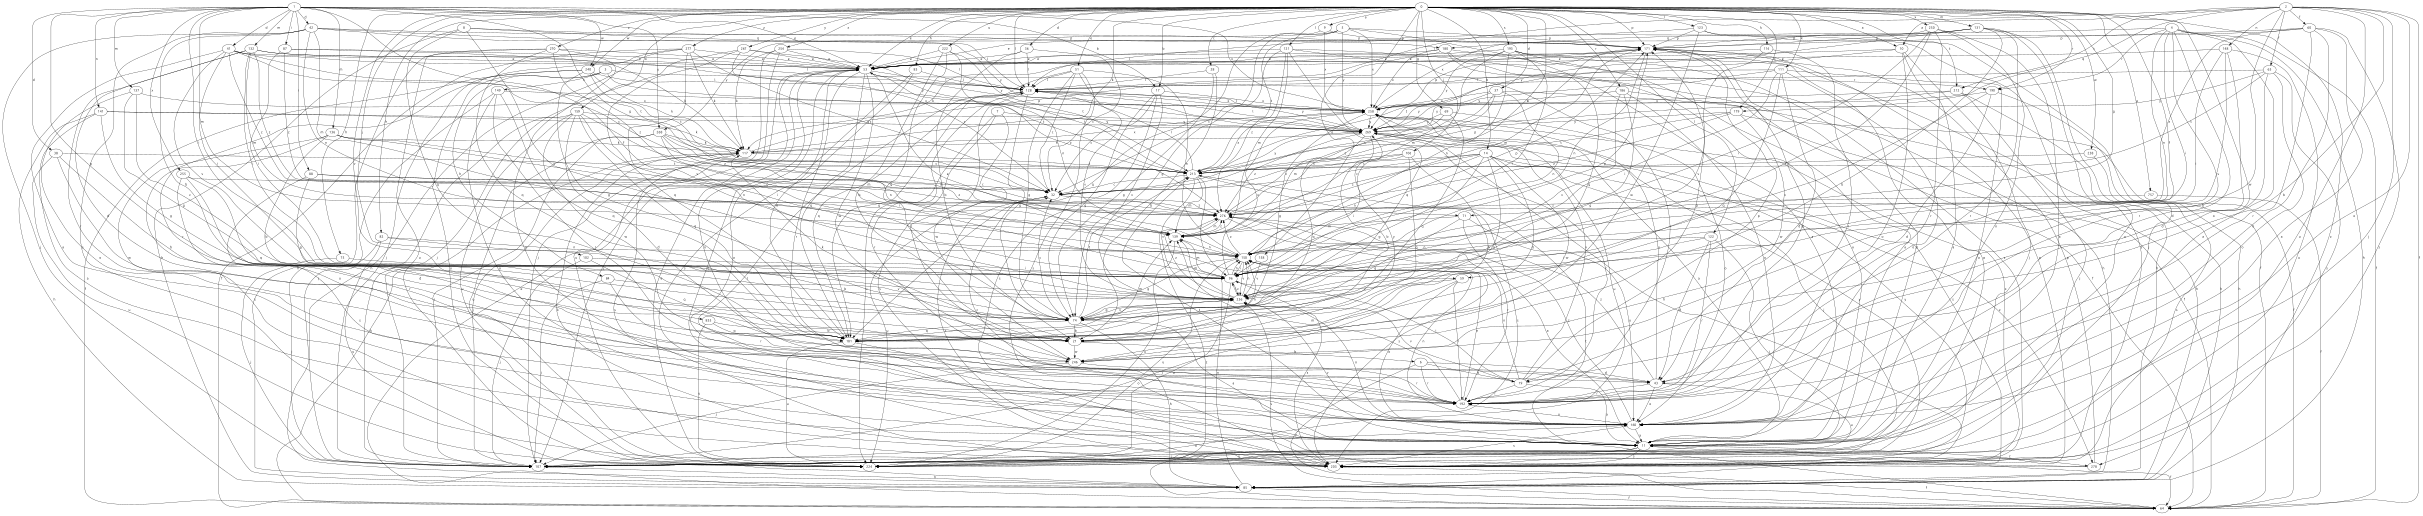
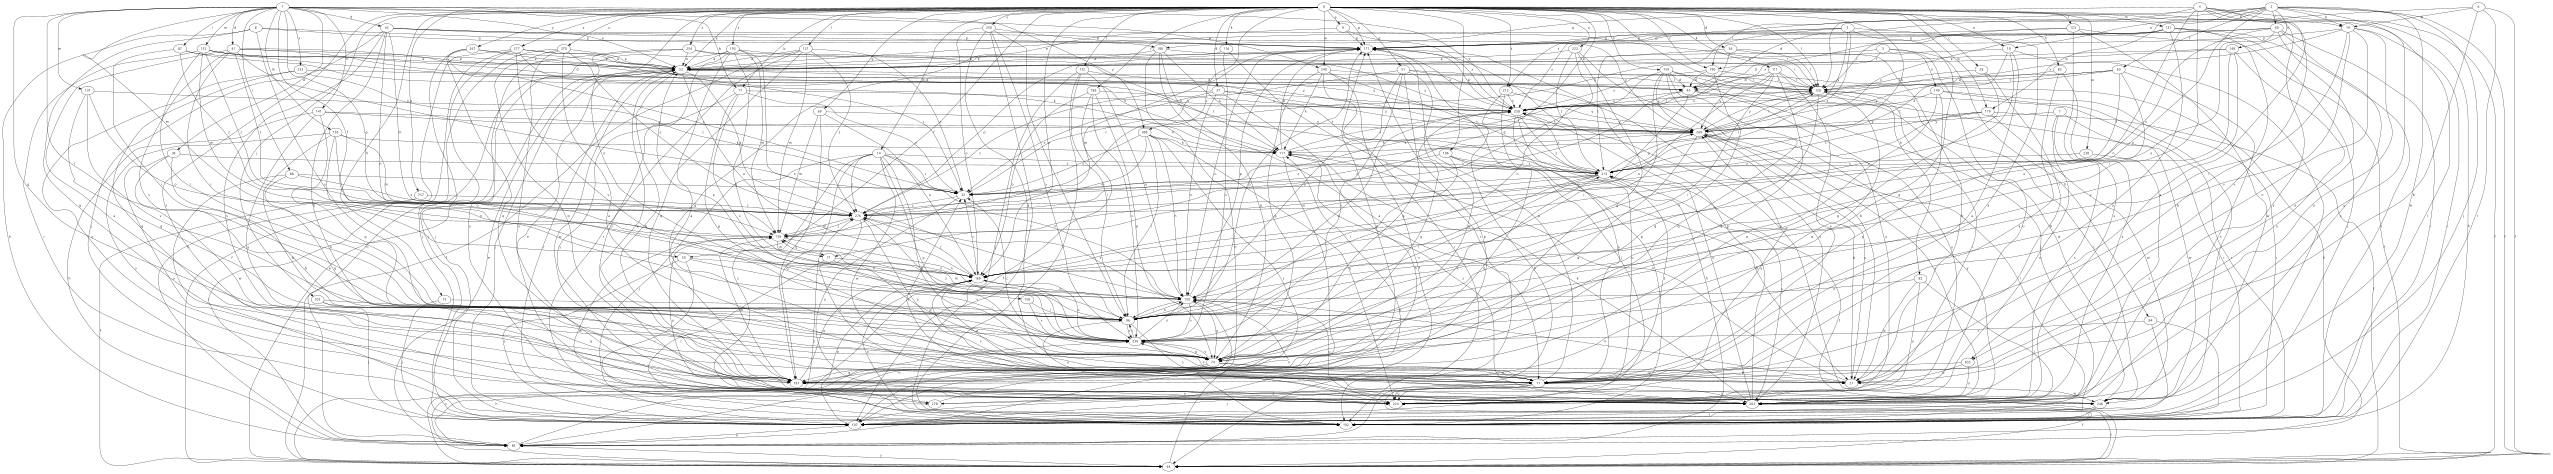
none -> (2291, 31)
(1335, 224) -> (796, 253)
(1493, 279) -> (2216, 218)
(1247, 351) -> (2255, 281)
